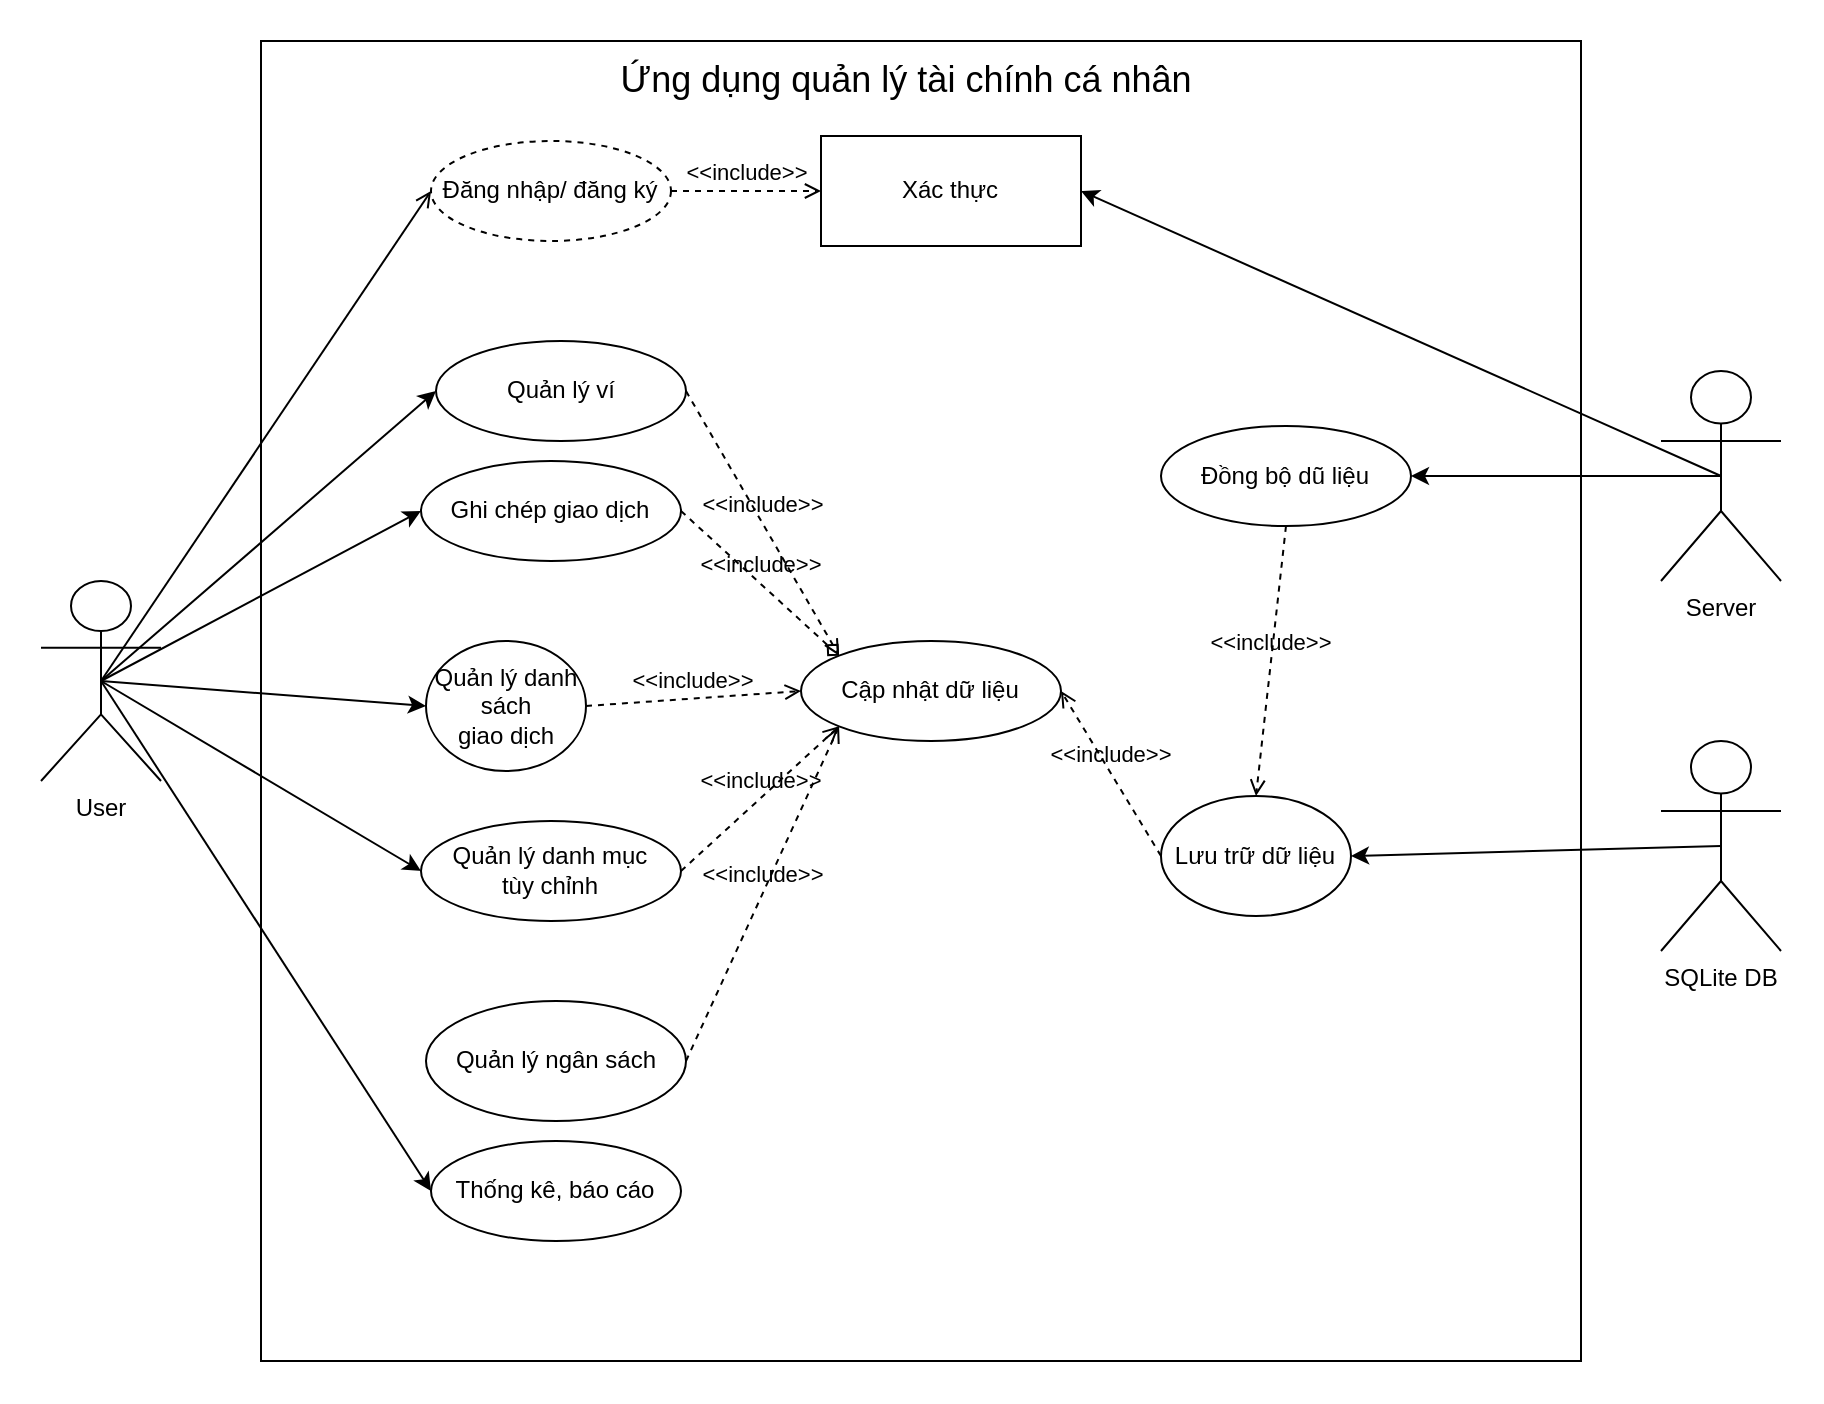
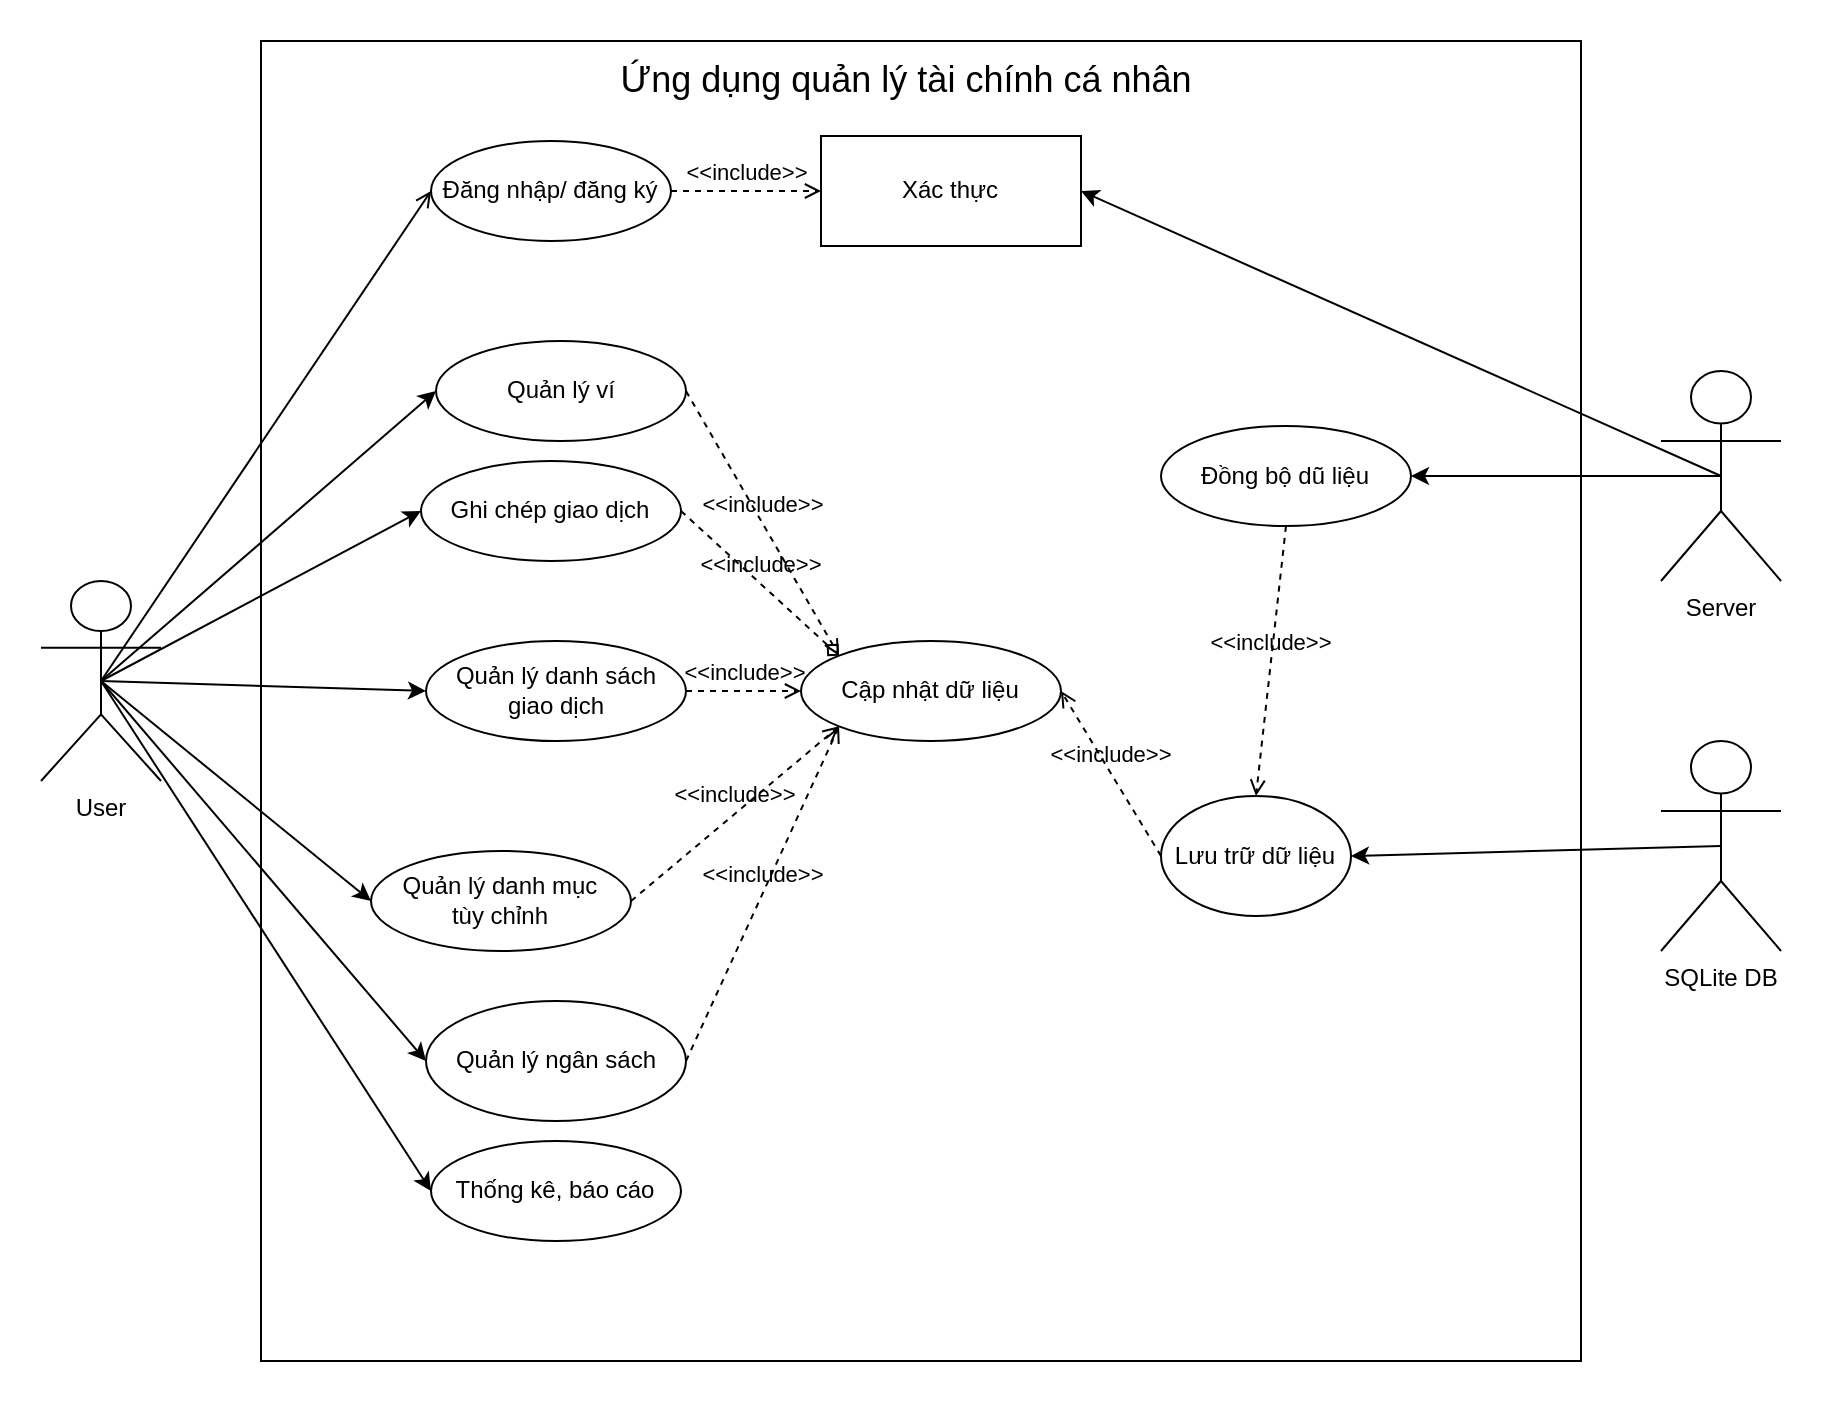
(551, 191) -> (551, 191)
(506, 706) -> (556, 691)
(551, 871) -> (501, 901)
none -> (268, 876)
